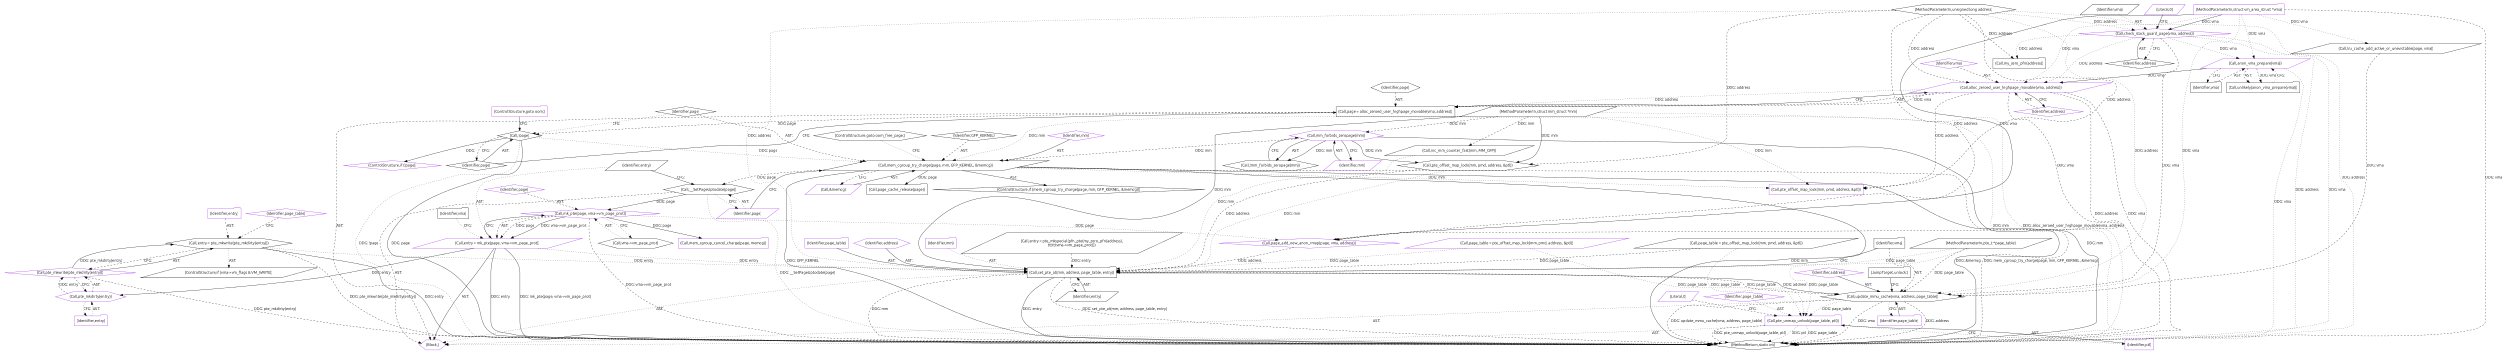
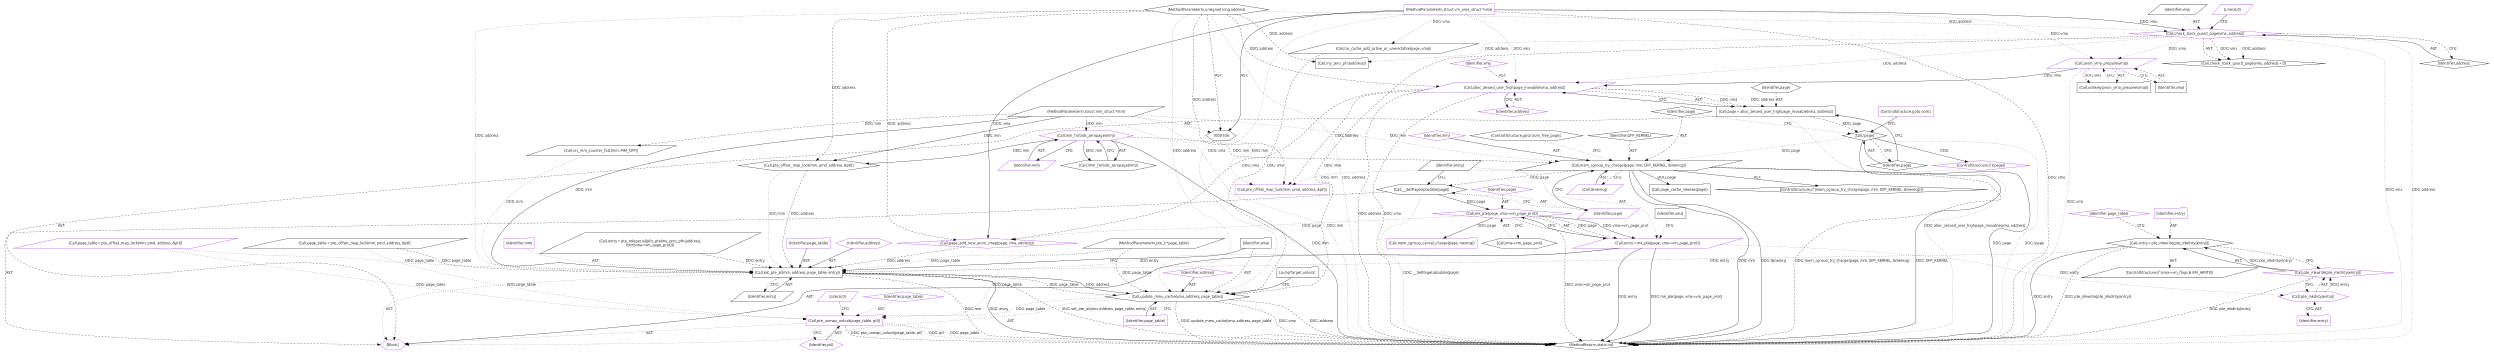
none -> (2244, 64)
none -> (1221, 136)
(300, 280) -> (2001, 267)
(2139, 345) -> (821, 345)
